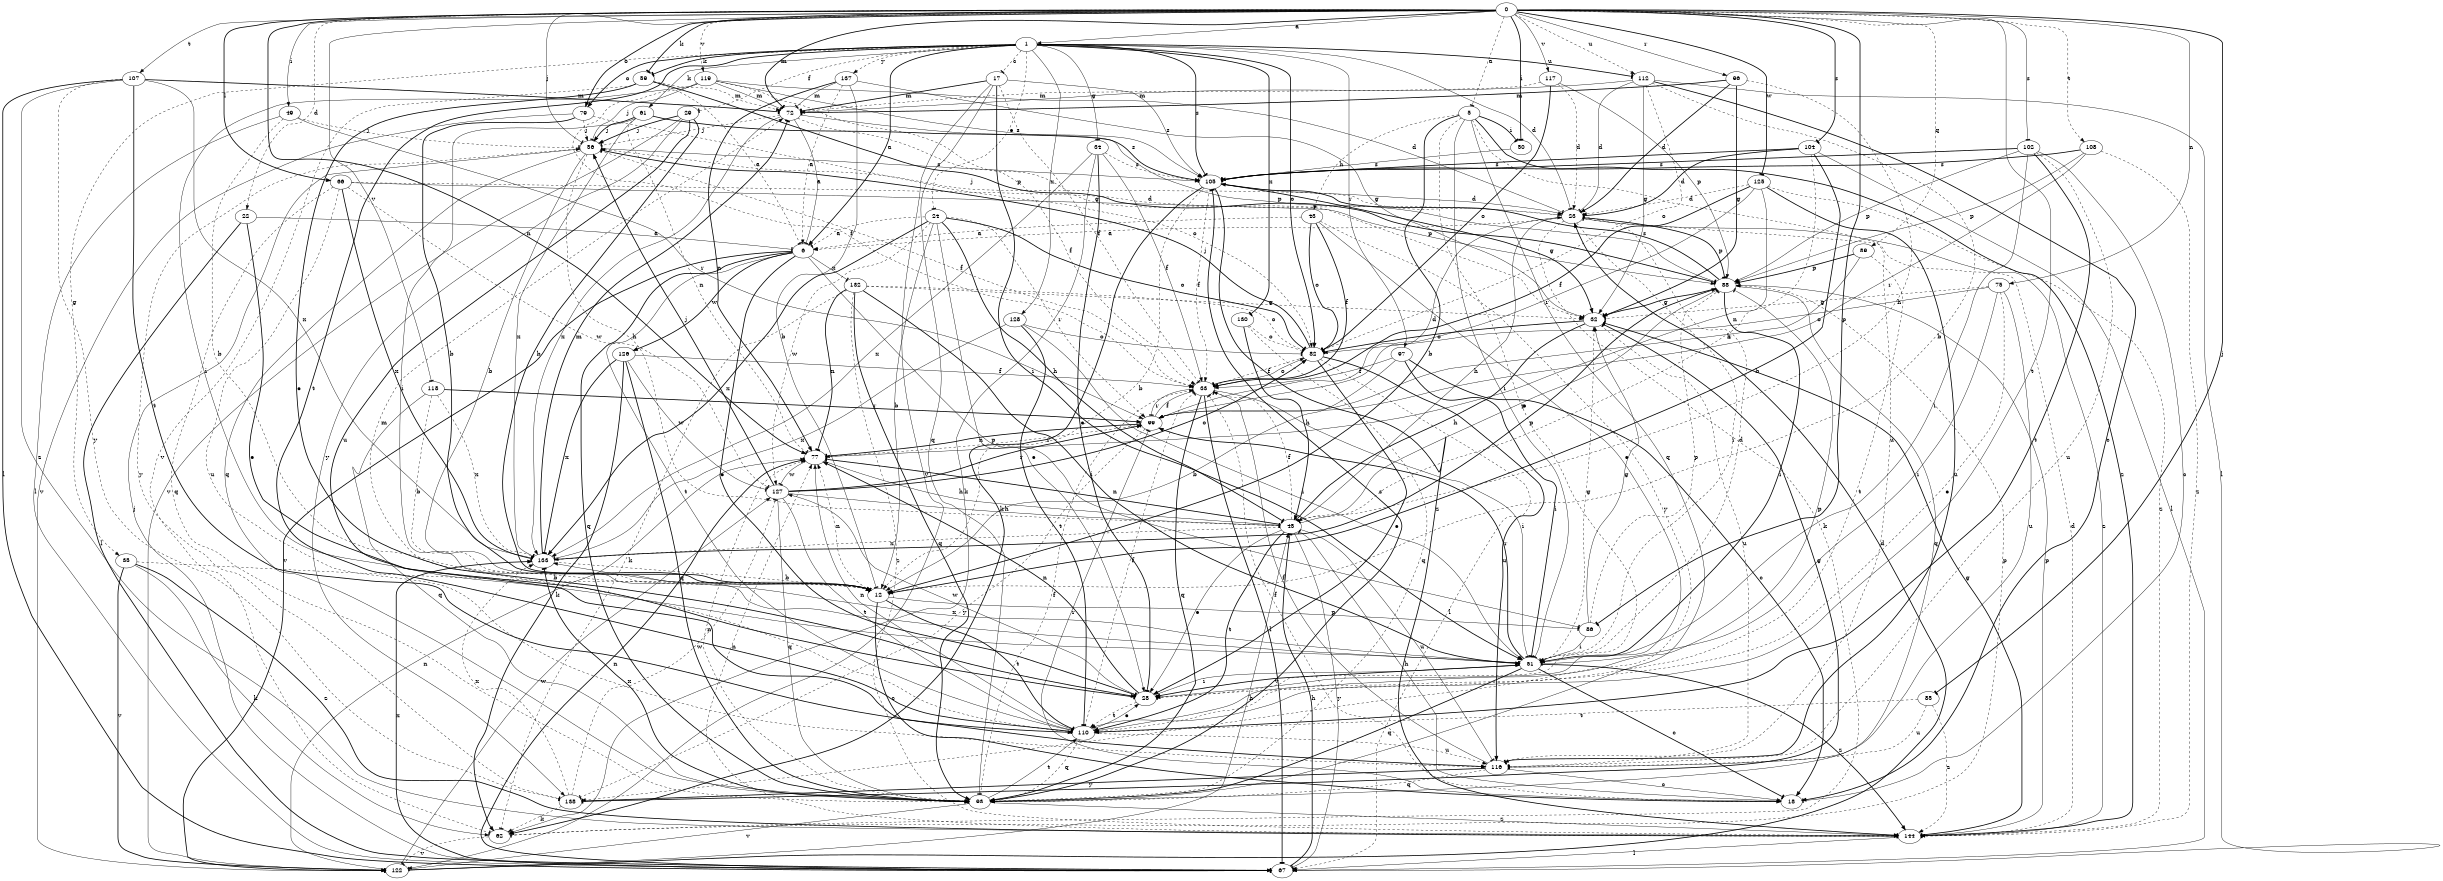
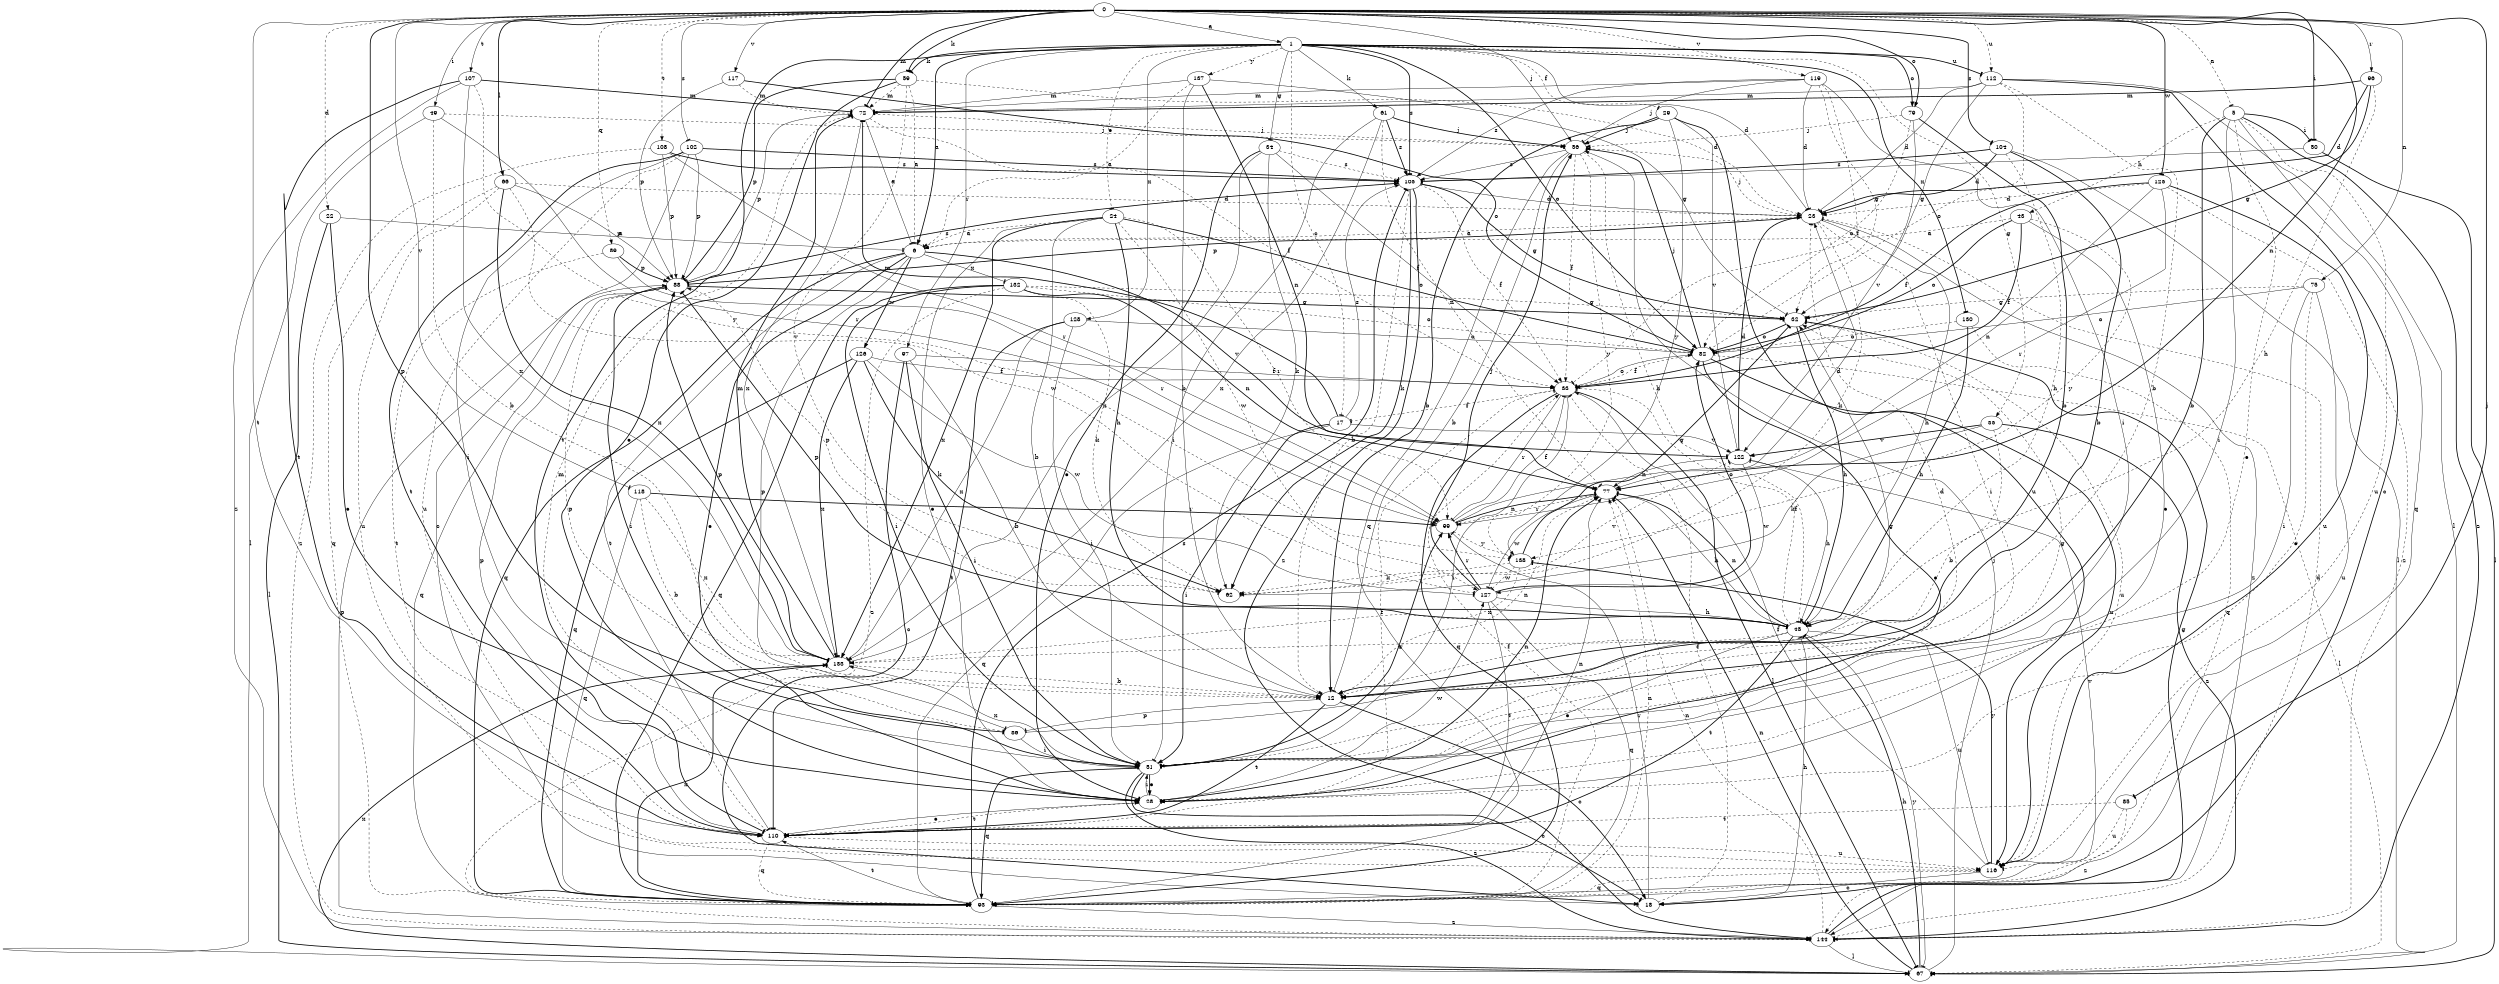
(955, 14) -> (1363, 26)
(1576, 142) -> (1371, 100)
(1091, 227) -> (1454, 406)
(1507, 410) -> (1172, 606)
(1277, 681) -> (1151, 785)
(278, 848) -> (2494, 785)
